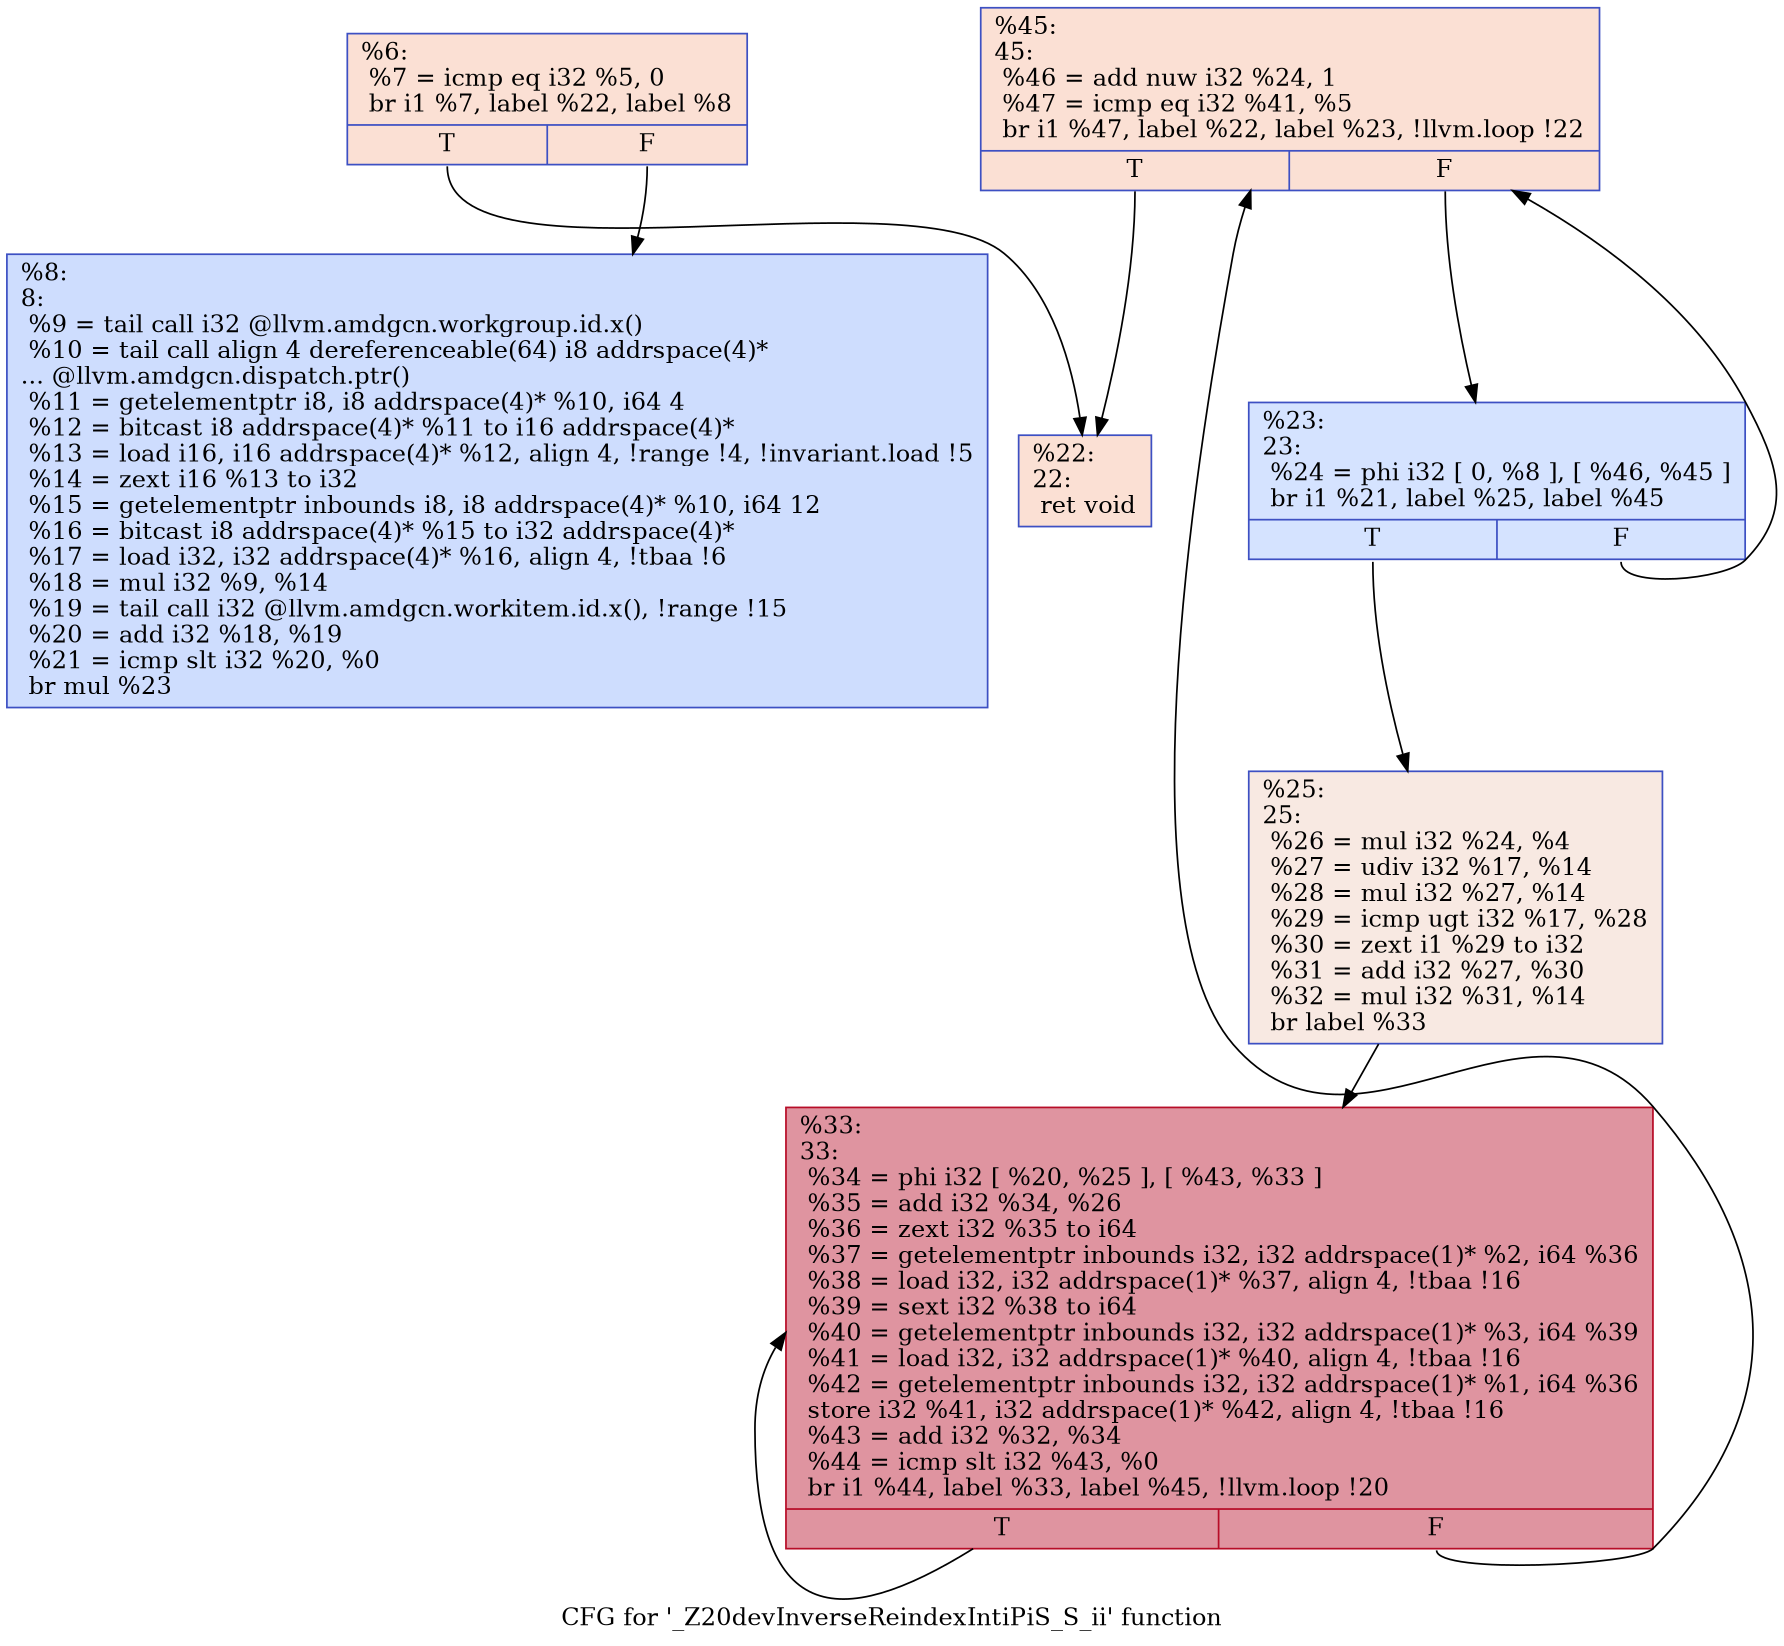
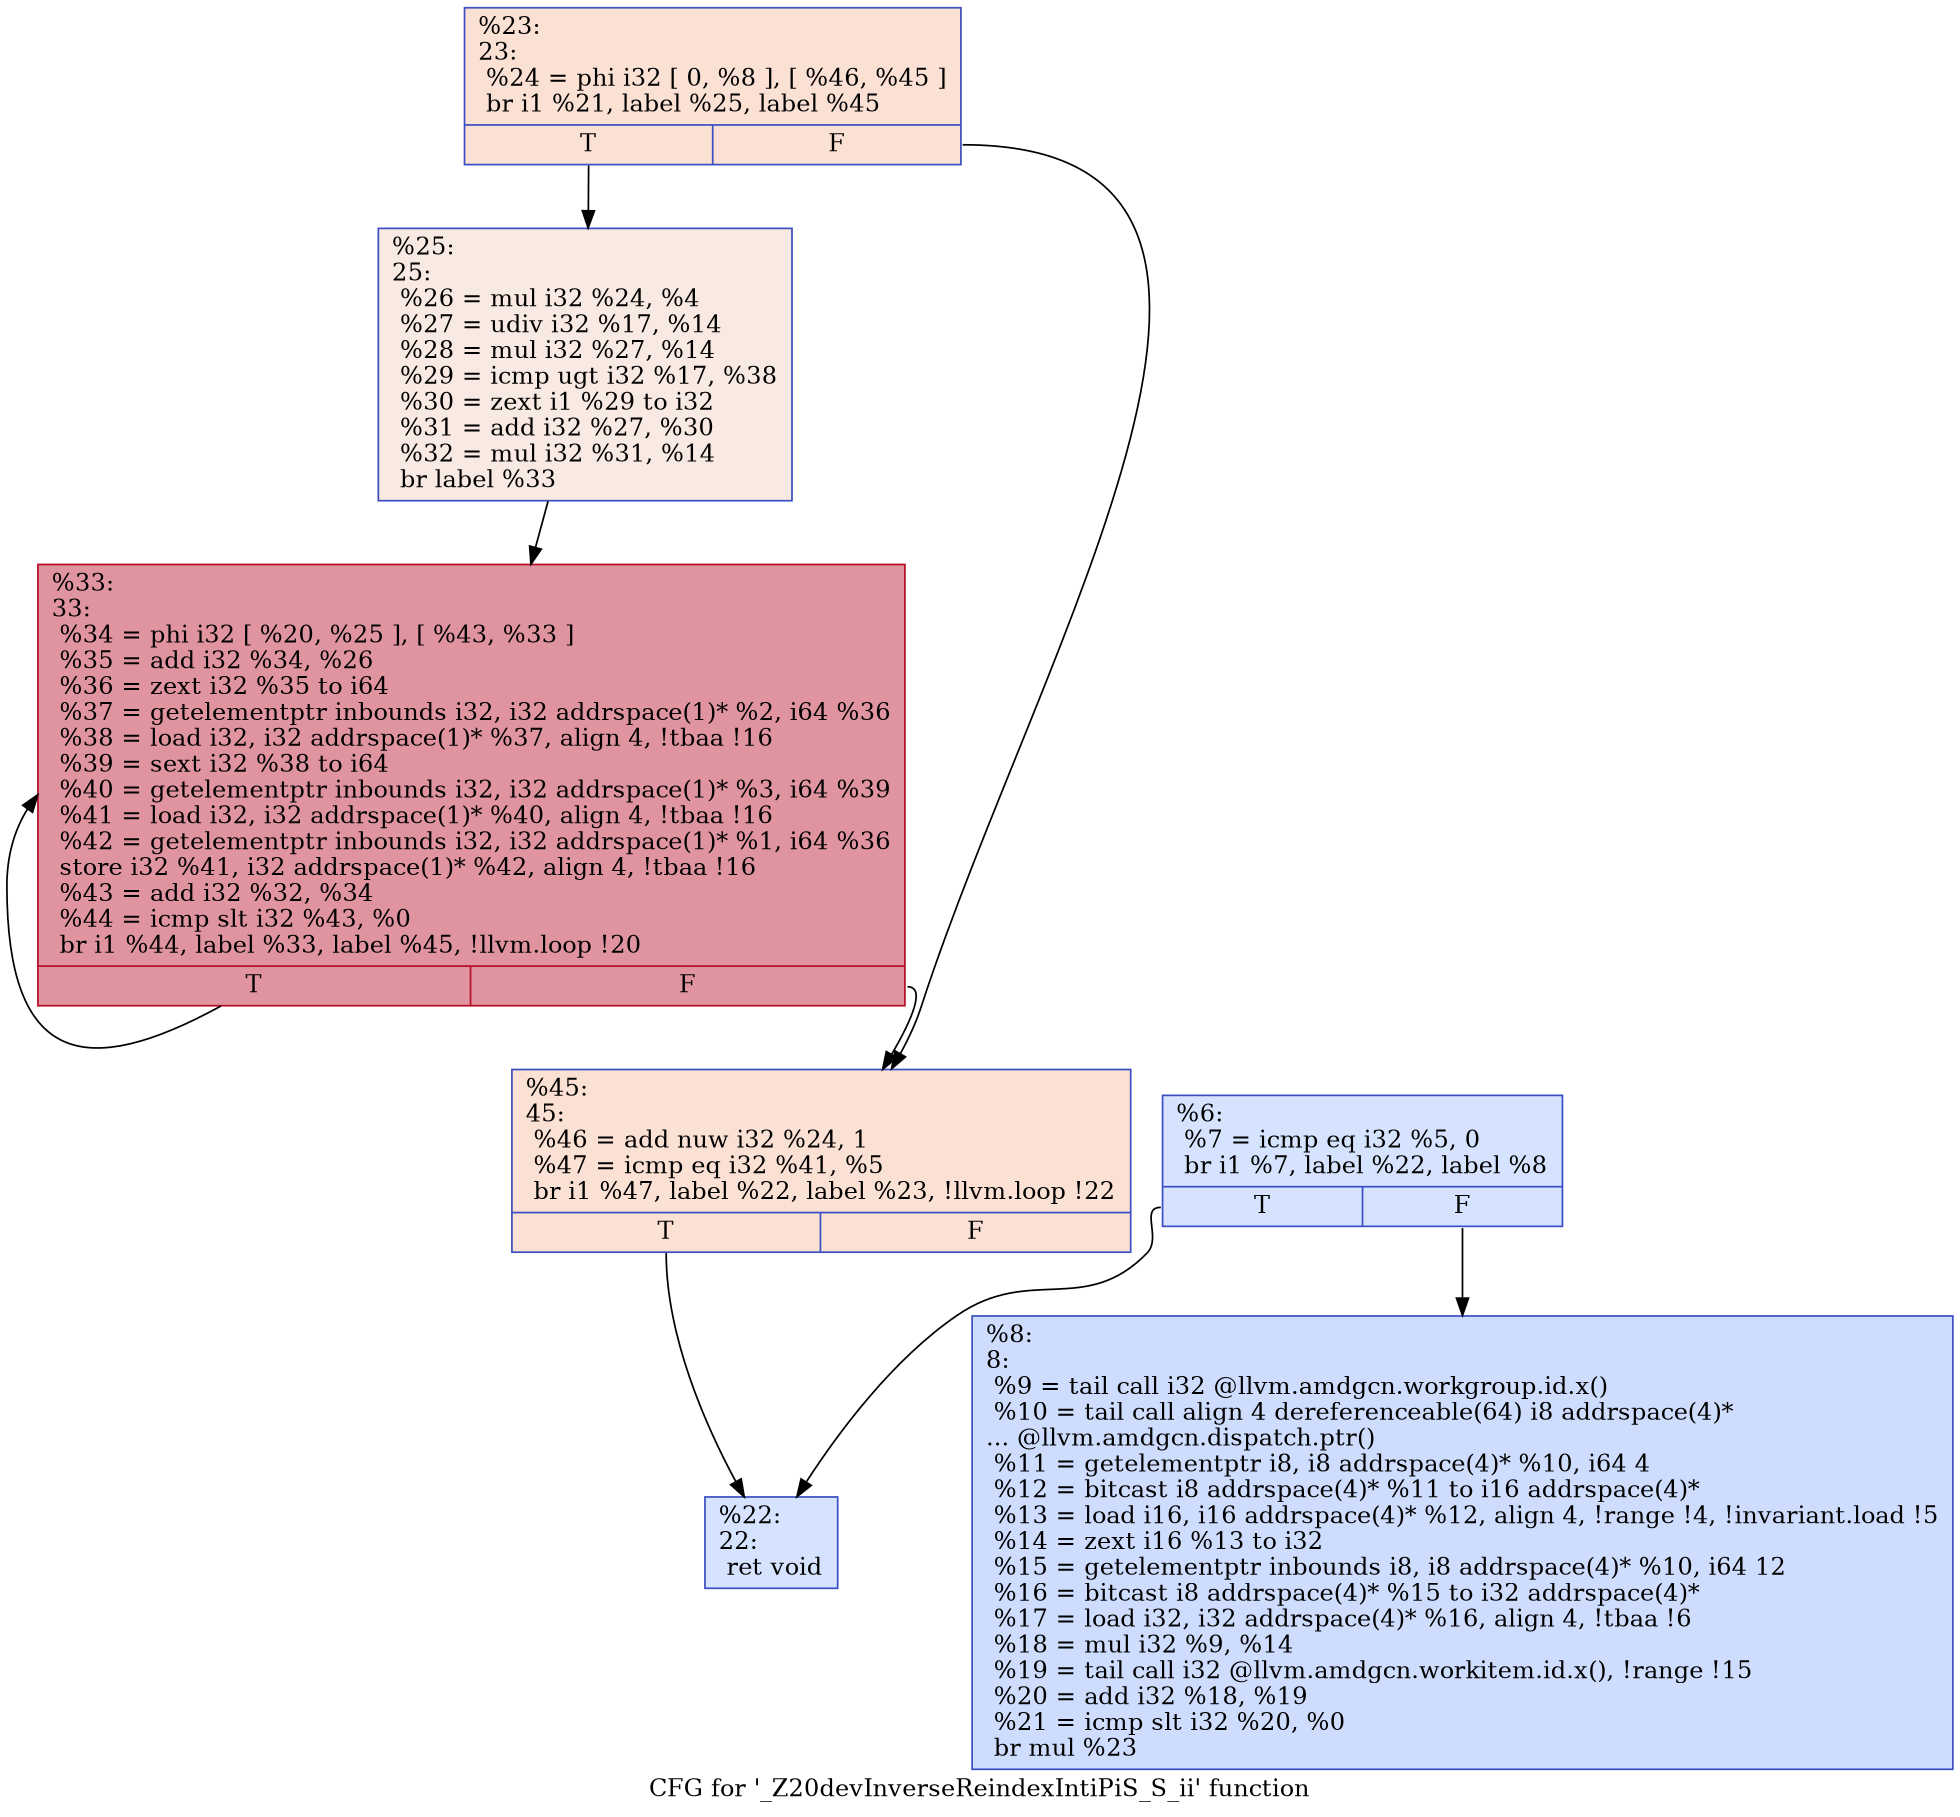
(547, 99) -> (1363, 1161)
(1453, 289) -> none
(1085, 481) -> (771, 1543)
(1497, 481) -> (713, 86)
(1456, 920) -> (585, 377)
